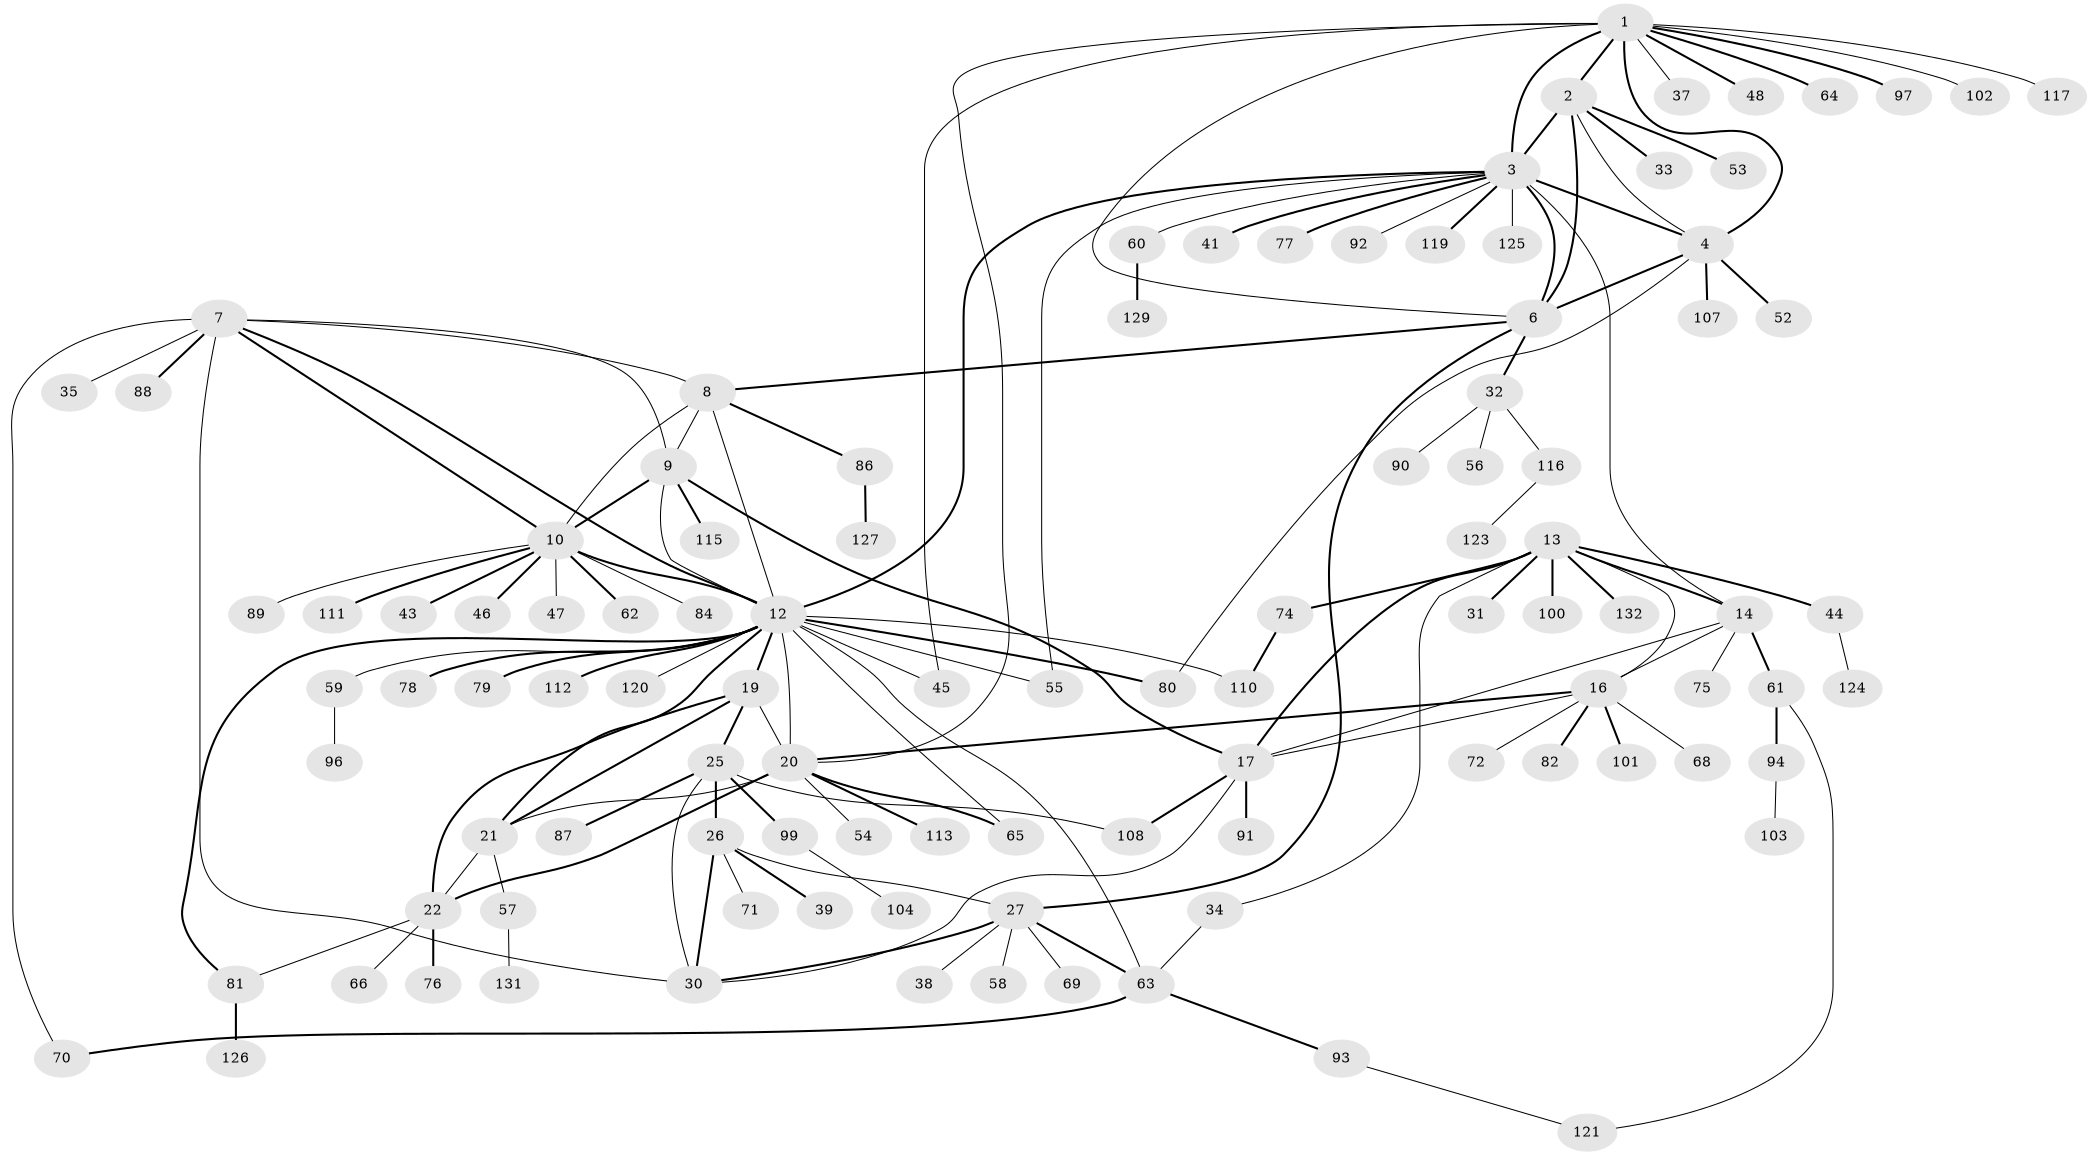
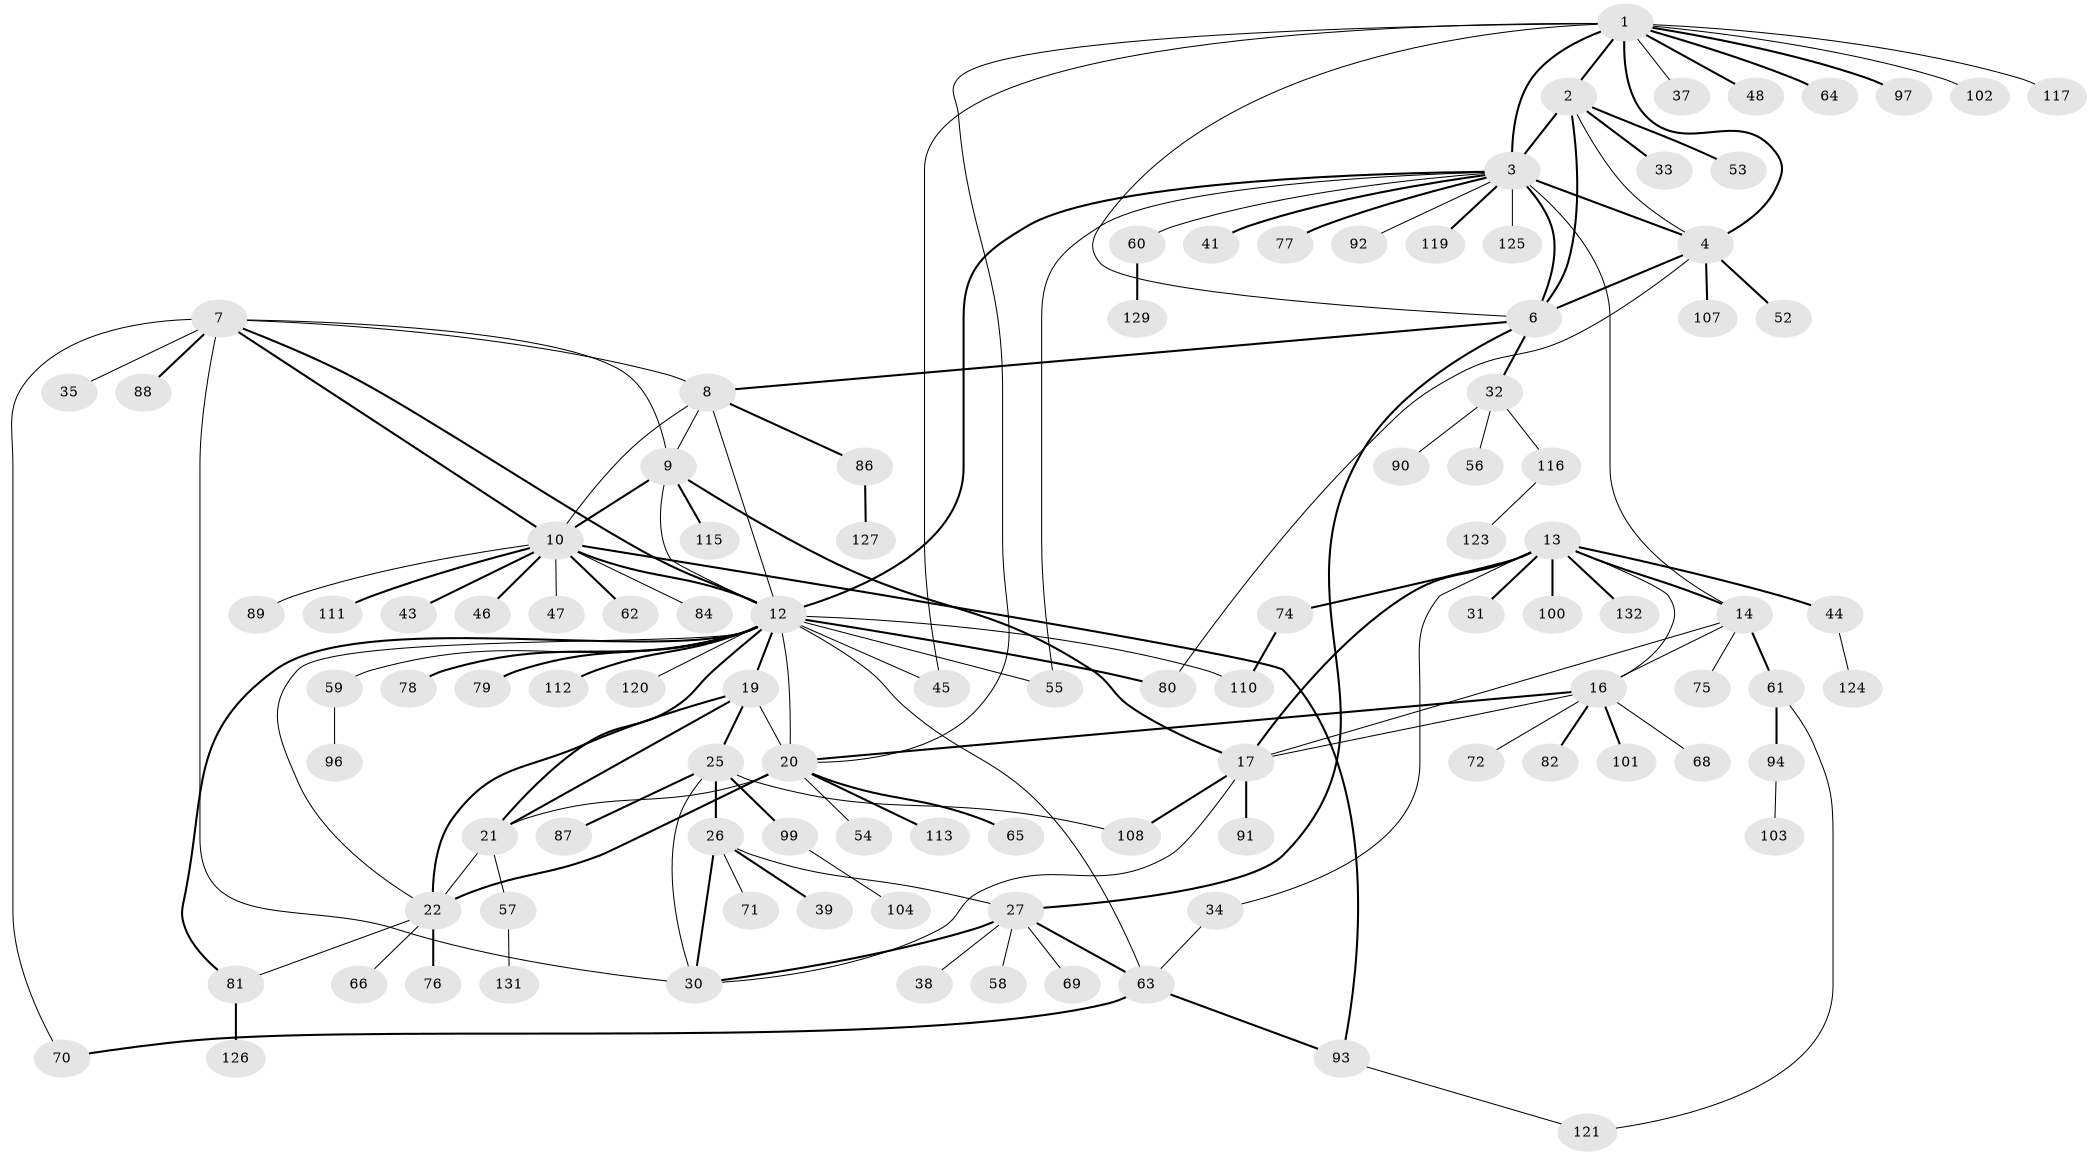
none -> (1125, 637)
(894, 728) -> (384, 650)
